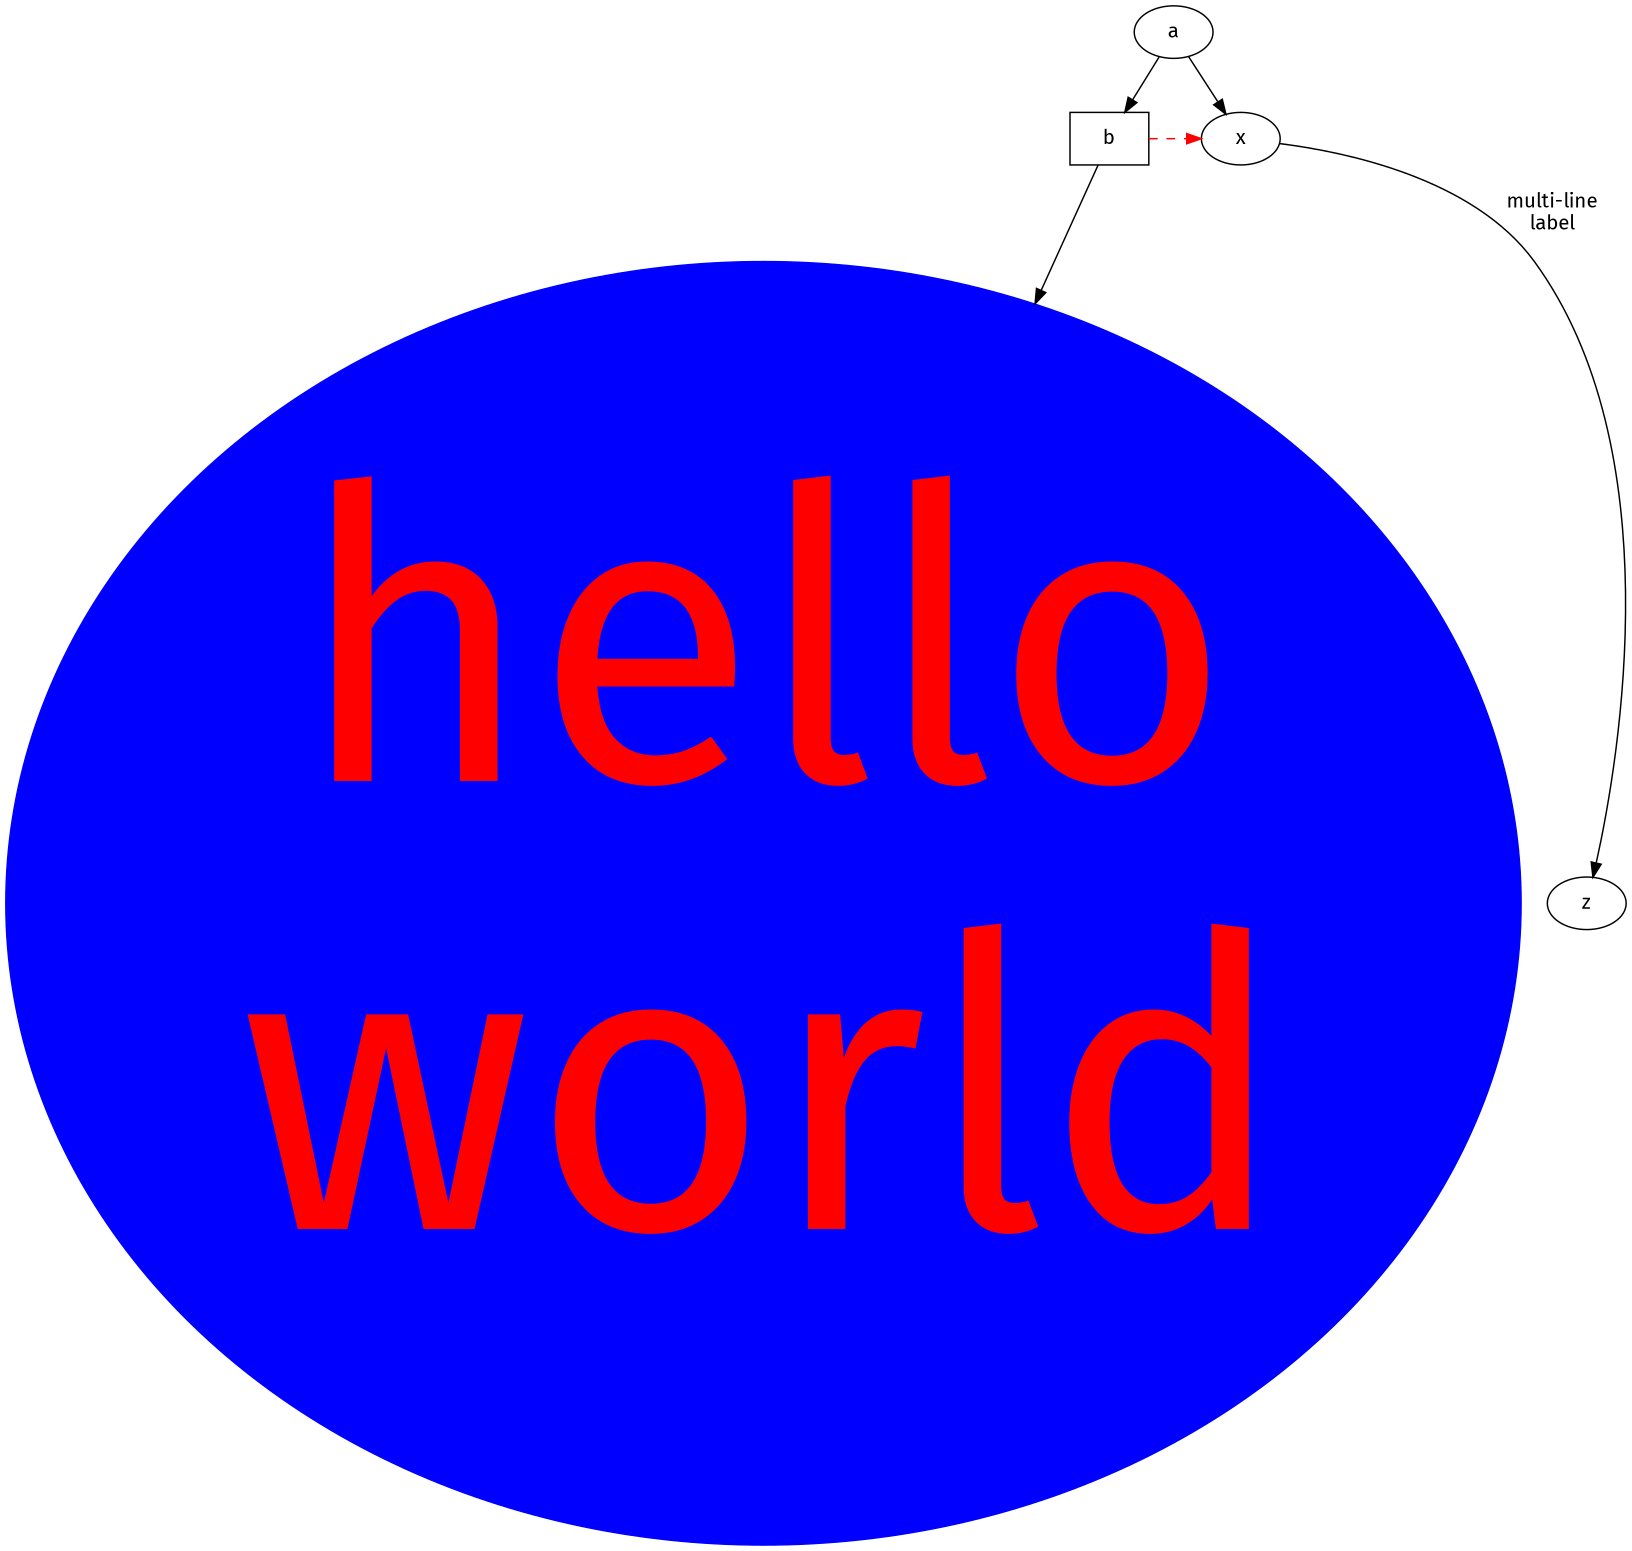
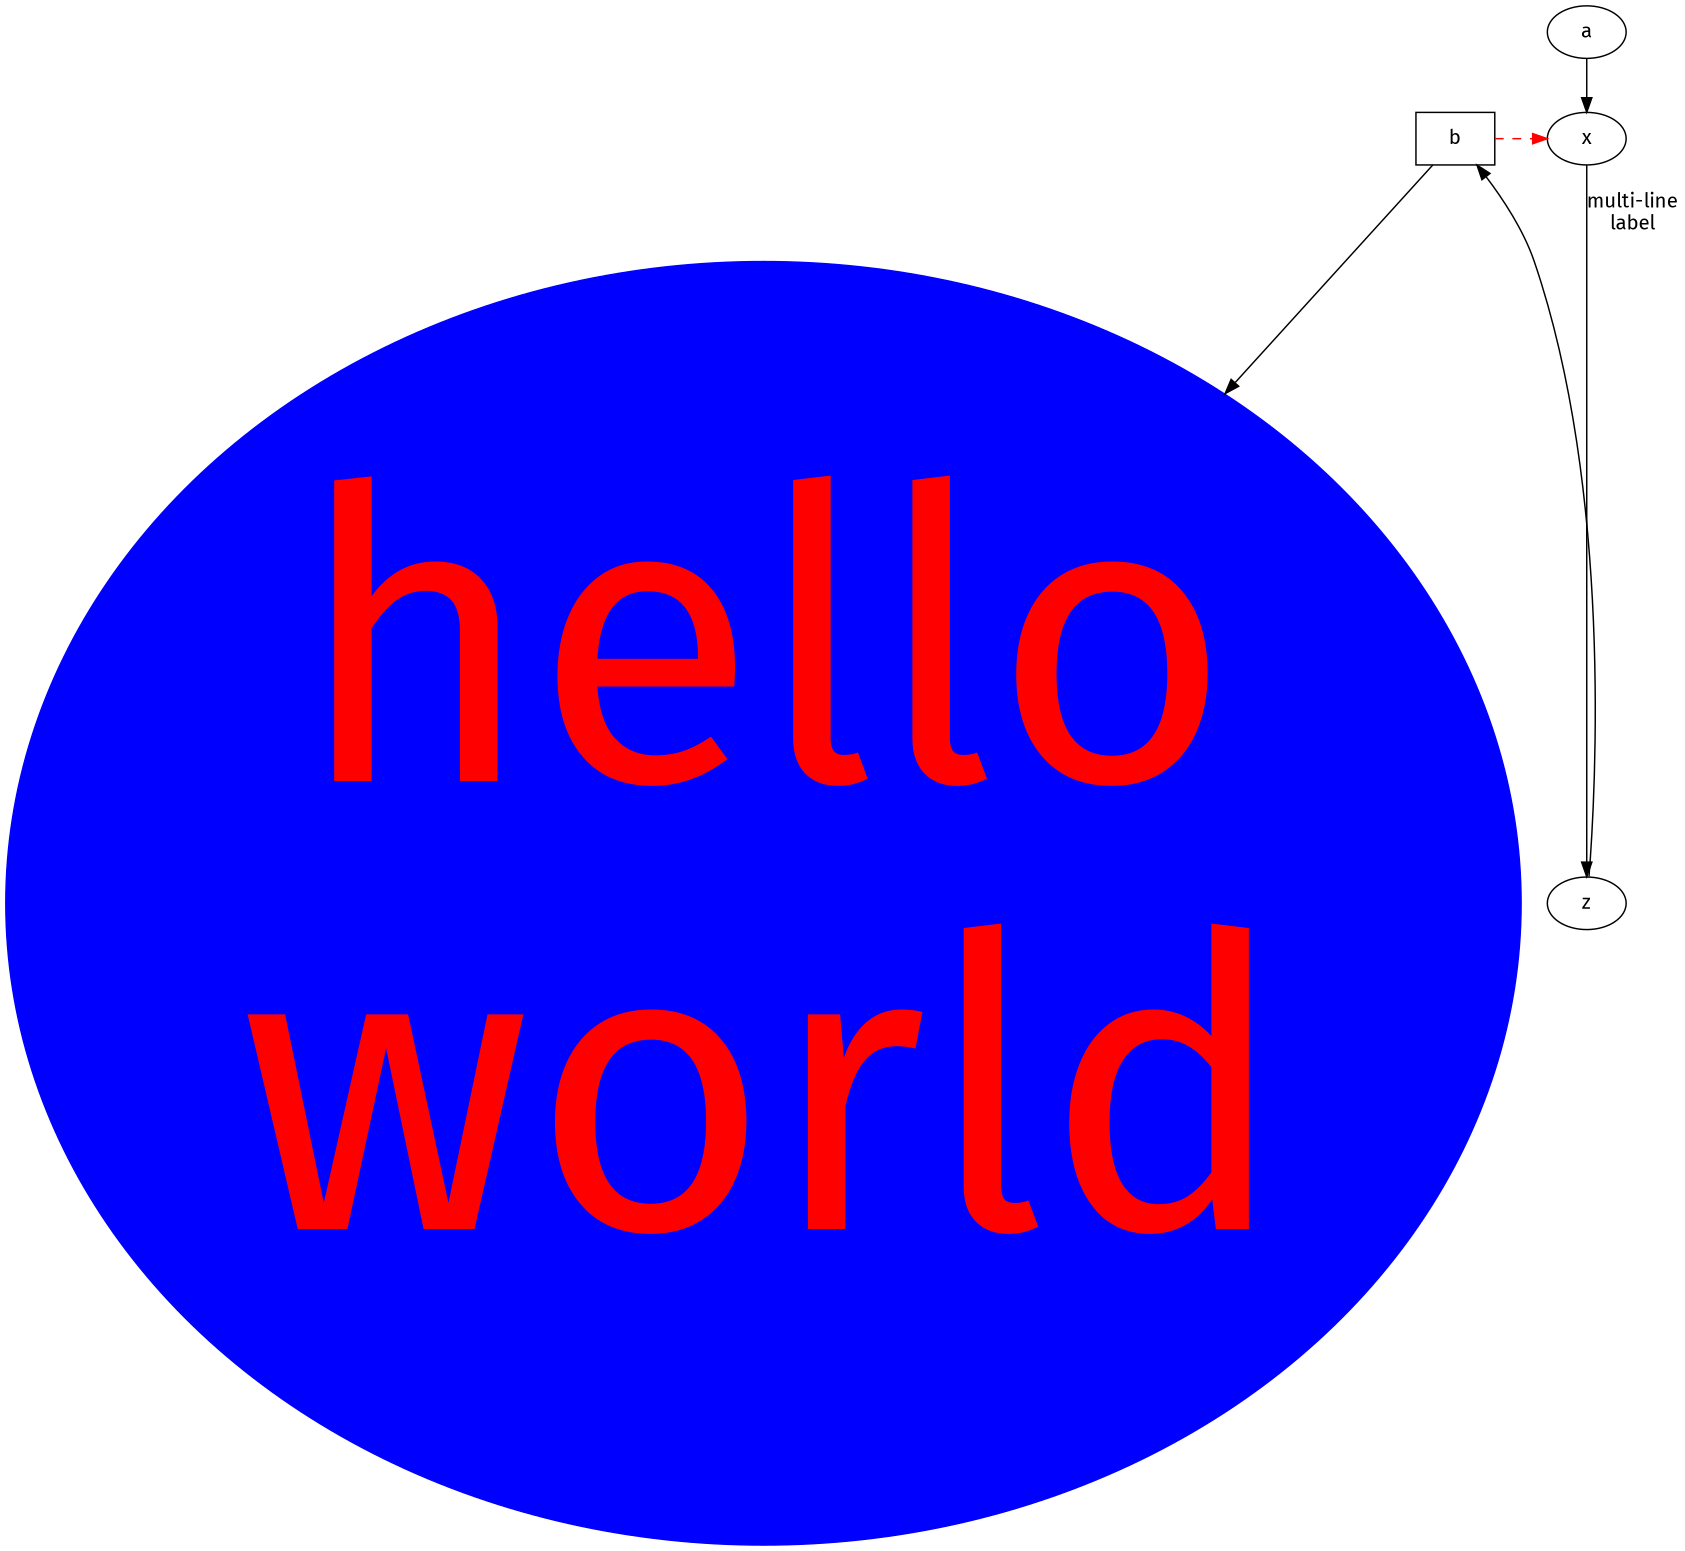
(1146, 78) -> (1577, 446)
